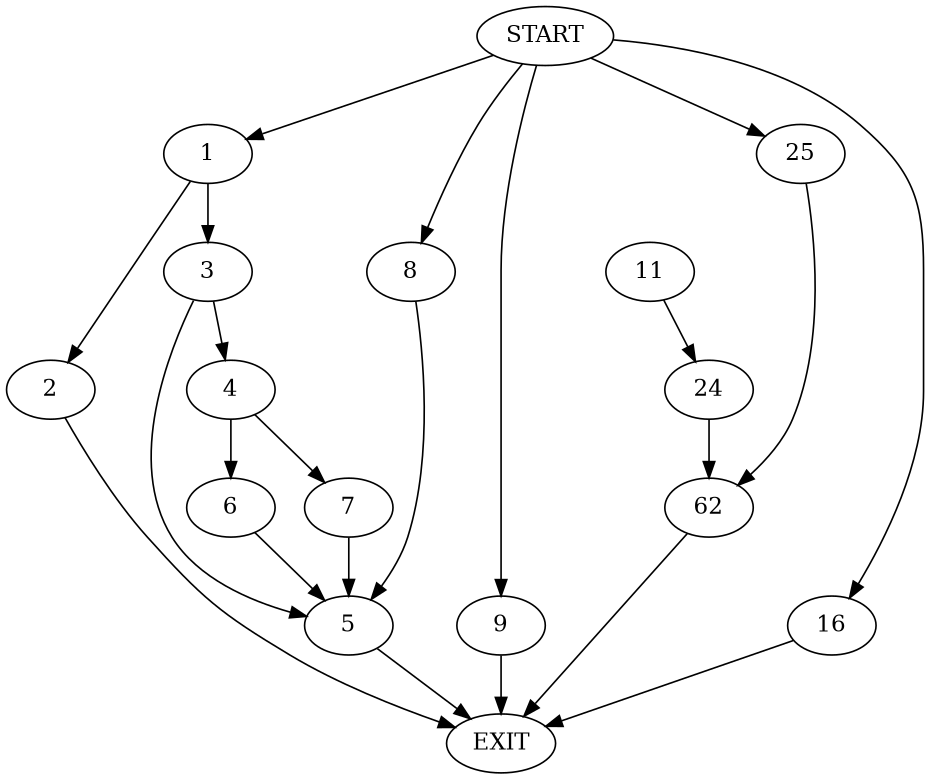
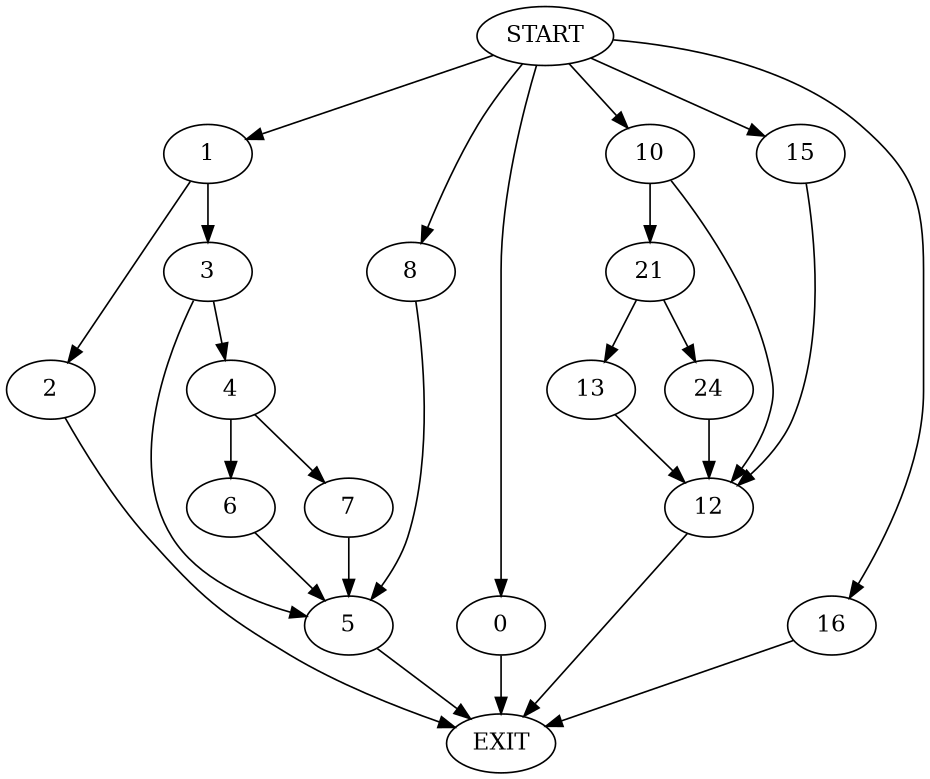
none -> (650, 154)
(801, 154) -> (801, 154)
(650, 272) -> (650, 272)
none -> (591, 390)
(709, 508) -> (709, 508)
(501, 626) -> (501, 626)
